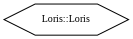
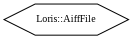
(66, 20) -> (66, 20)
